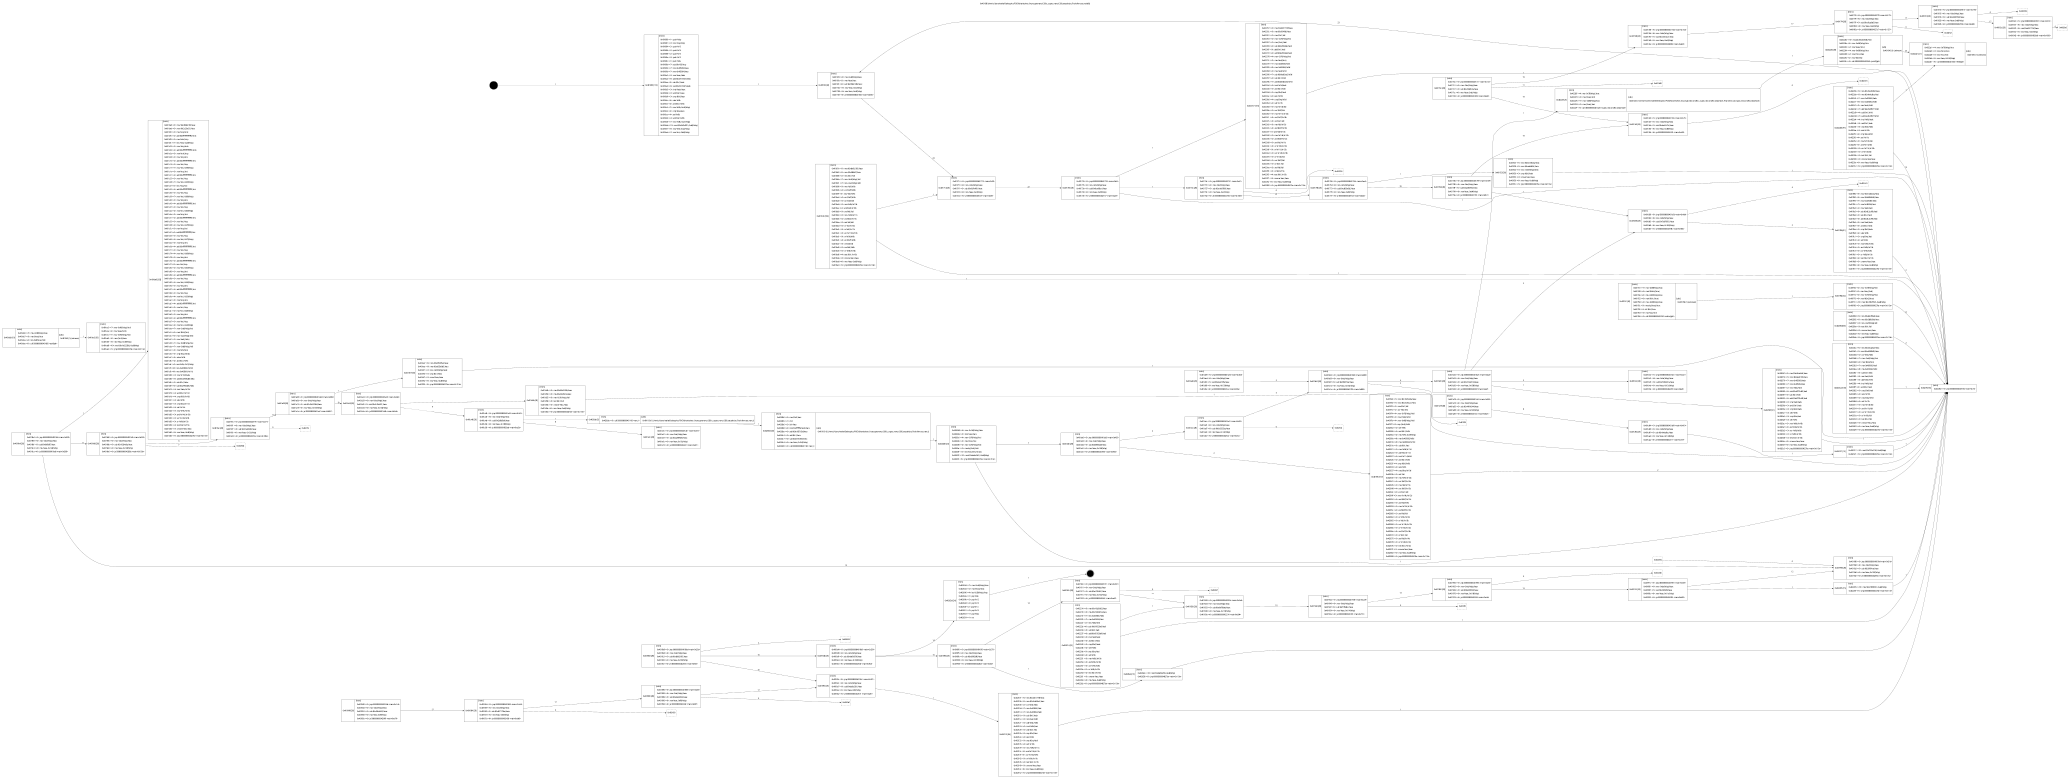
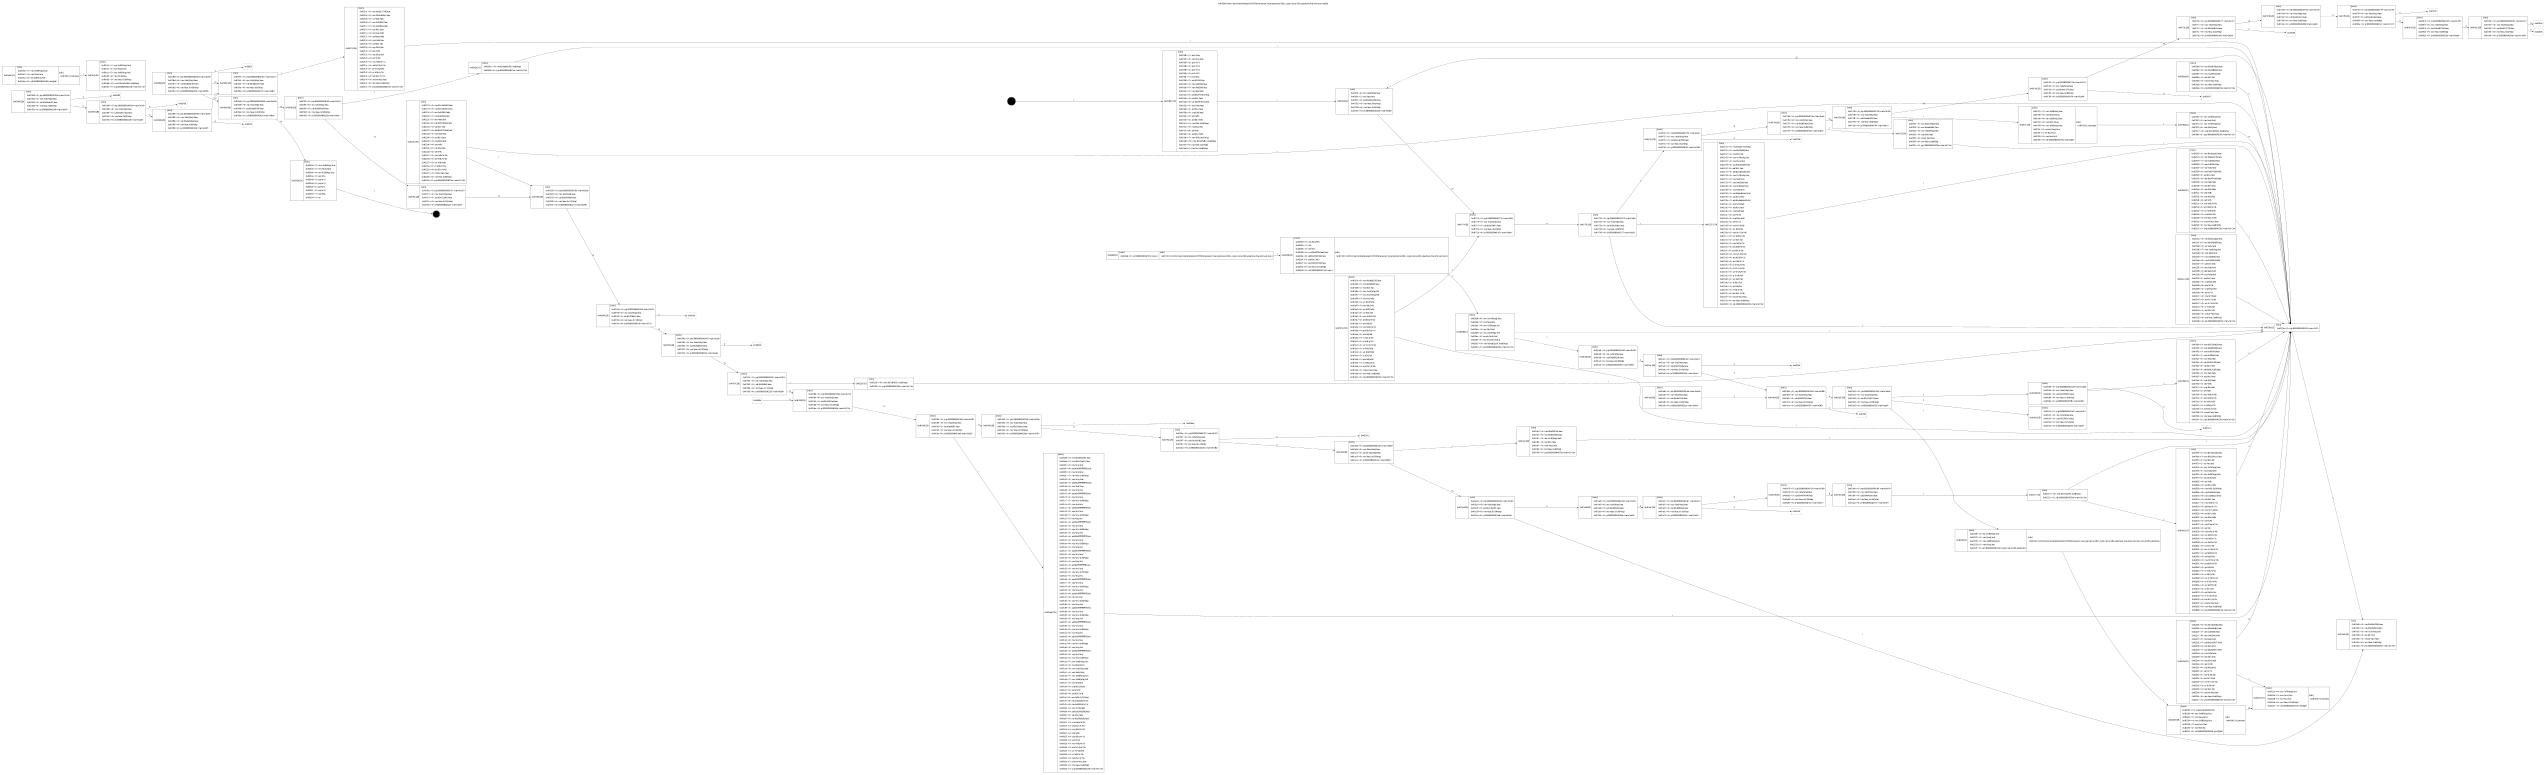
(1997, 13) -> (2530, 24)
none -> (116, 96)
(1559, 113) -> (2129, 60)
(1559, 204) -> (1955, 119)
(1266, 396) -> (2327, 475)
(1626, 400) -> none
(555, 420) -> none
(1244, 461) -> (2128, 512)
none -> (1734, 501)
none -> (1796, 512)
(902, 567) -> (884, 413)
(1214, 590) -> none
